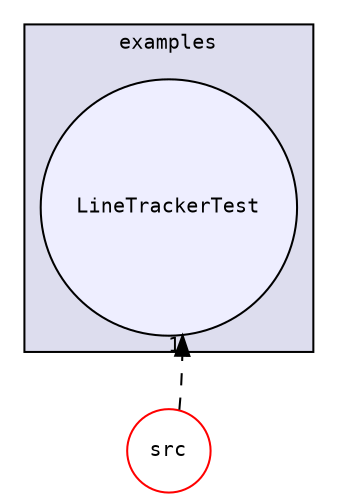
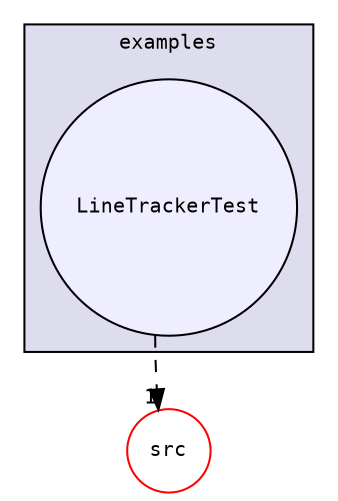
(181, 383) -> (156, 365)
